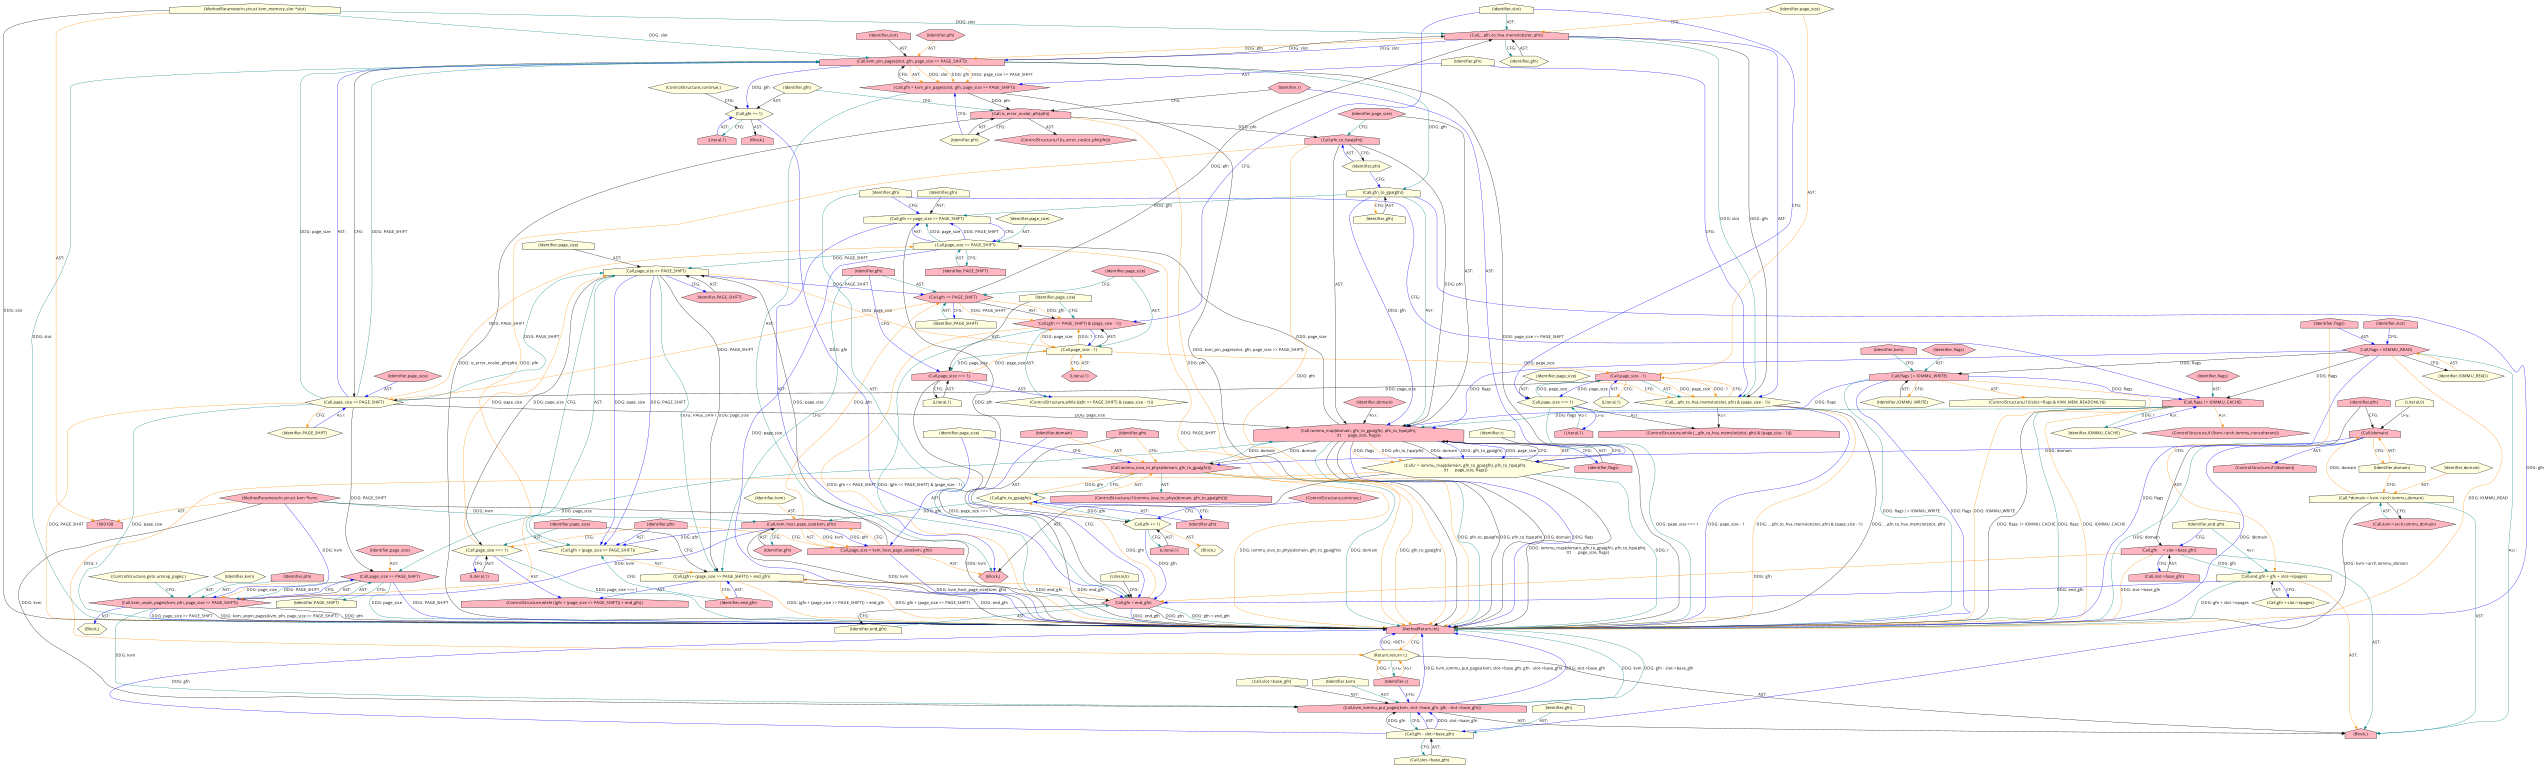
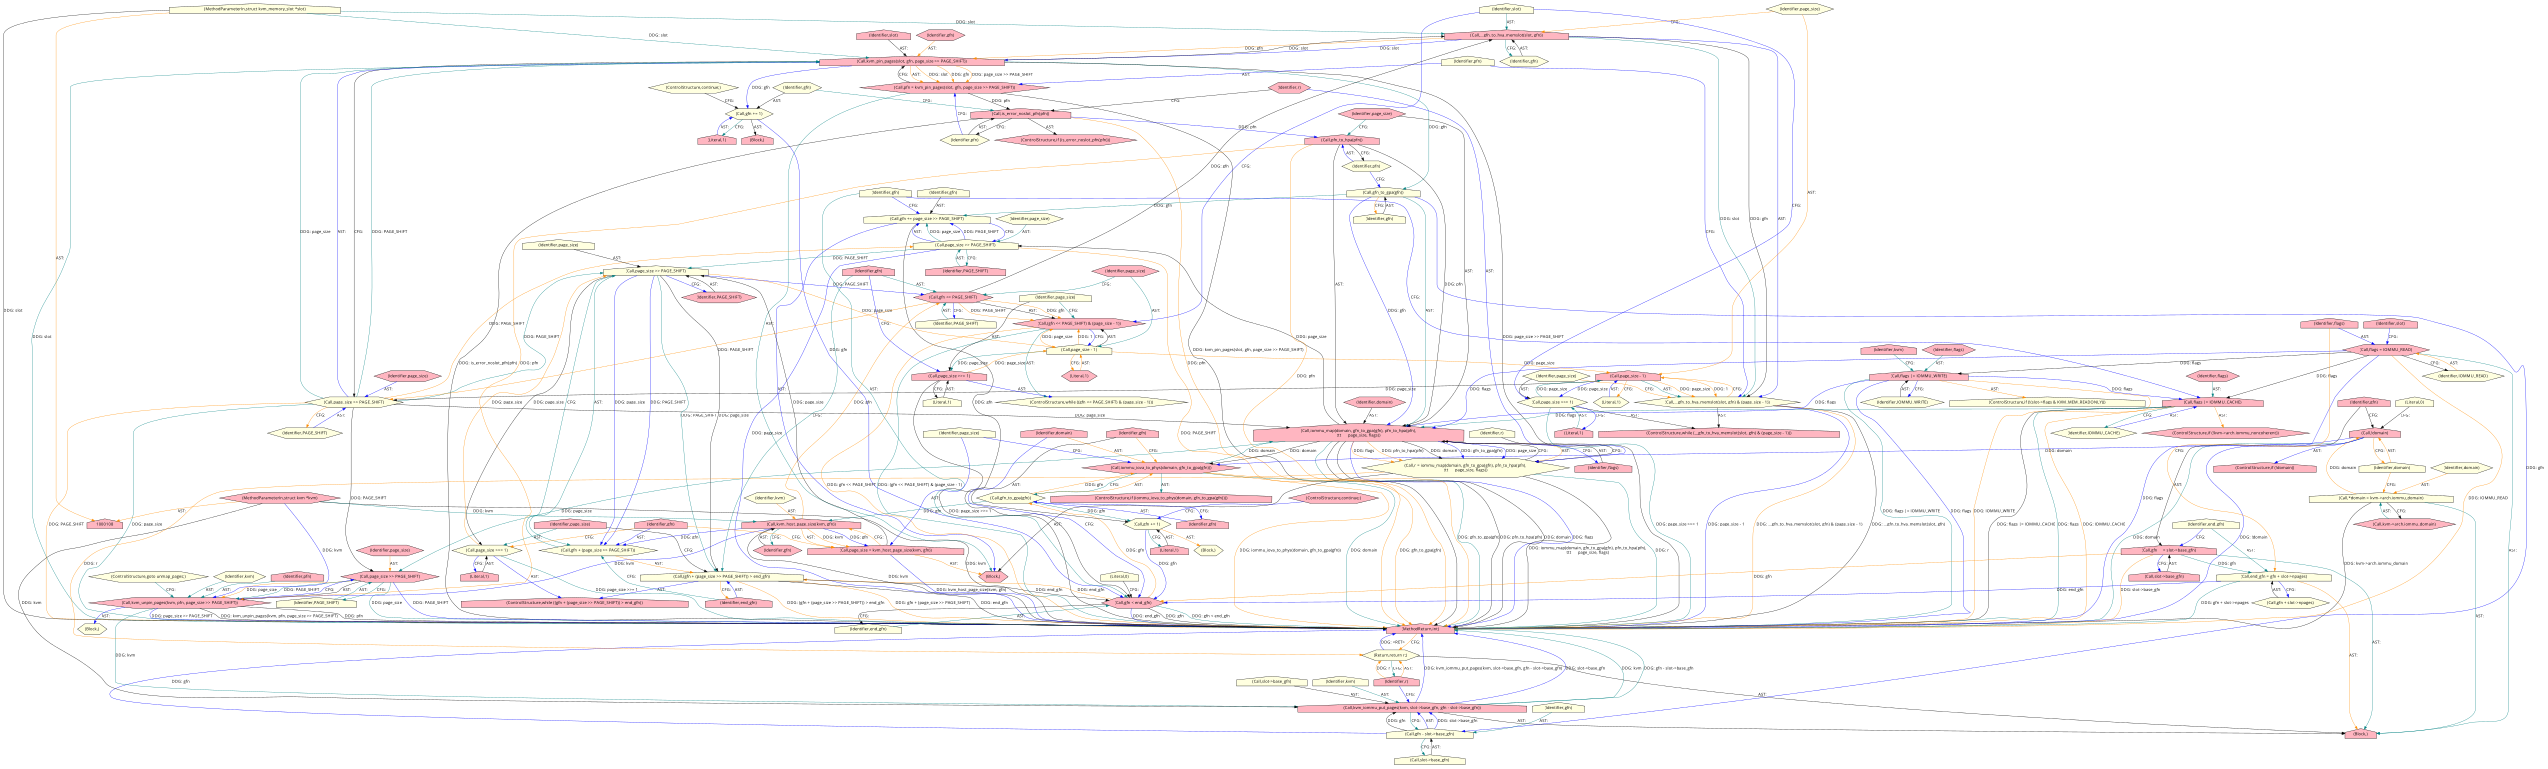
(1193, 125) -> (1193, 125)
(1914, 388) -> (1914, 388)
(2148, 415) -> (2148, 415)
